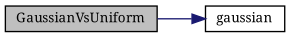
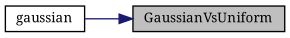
(175, 19) -> (102, 19)
